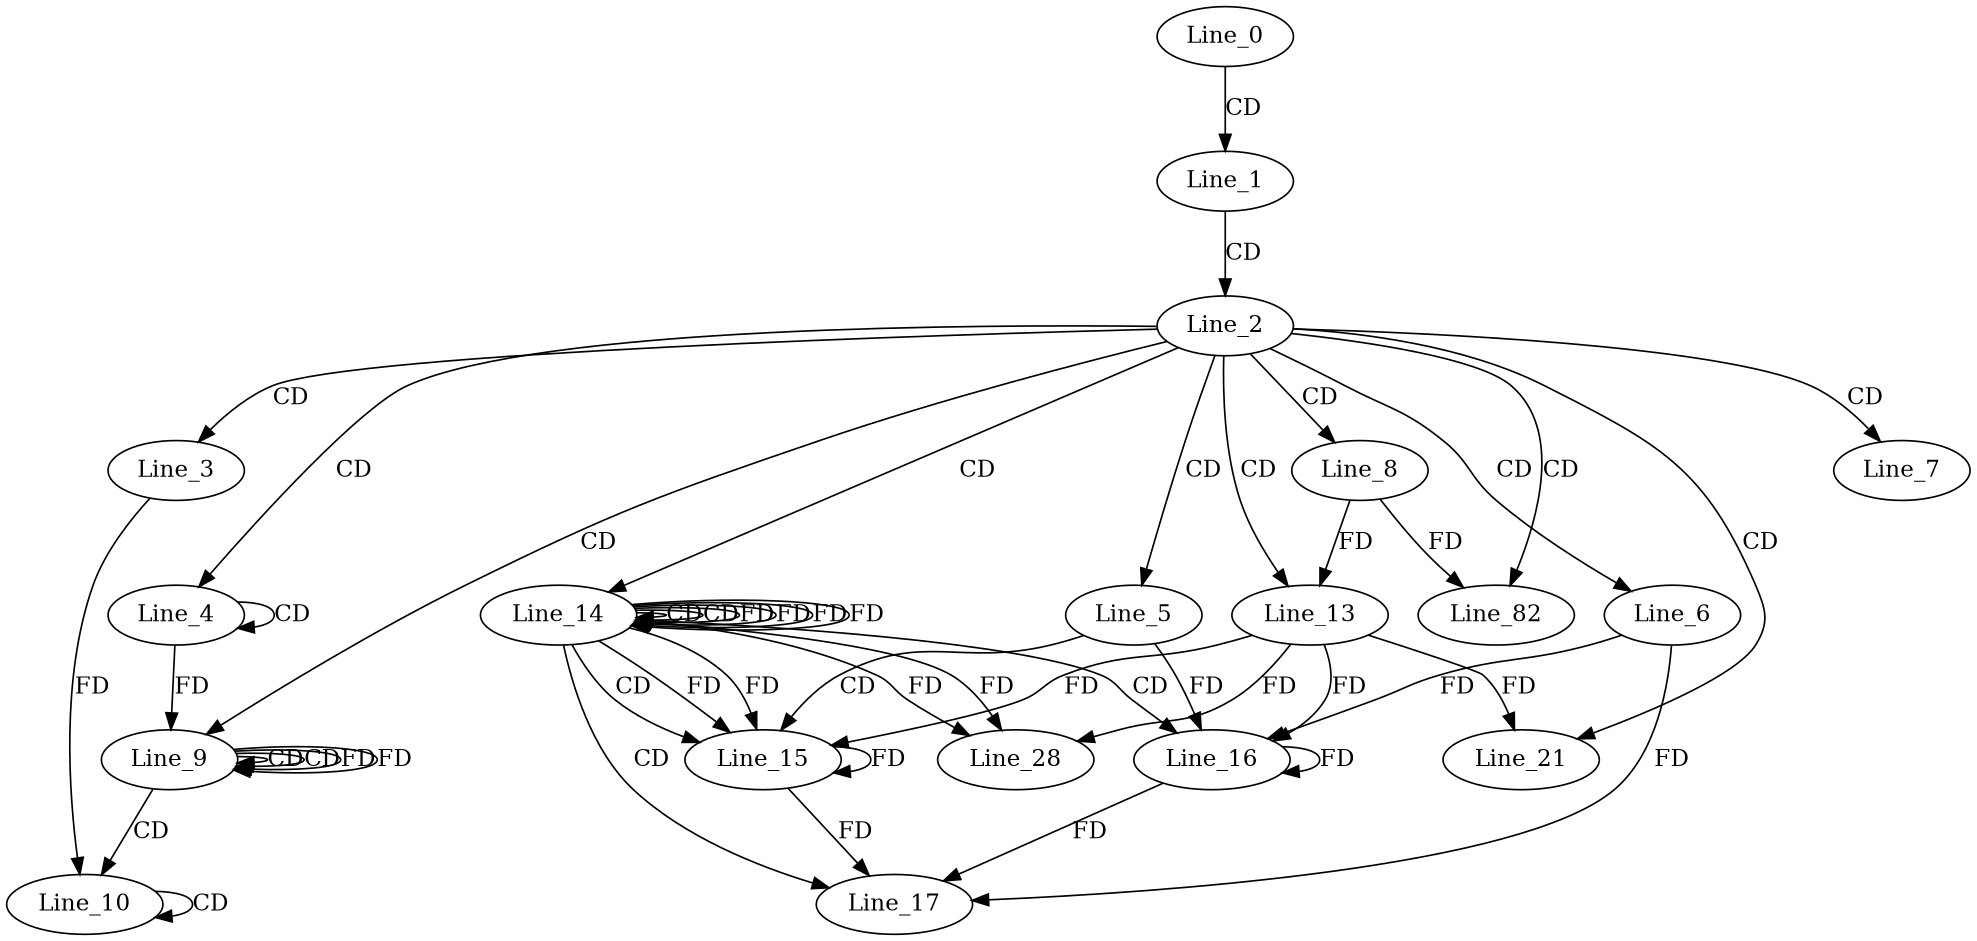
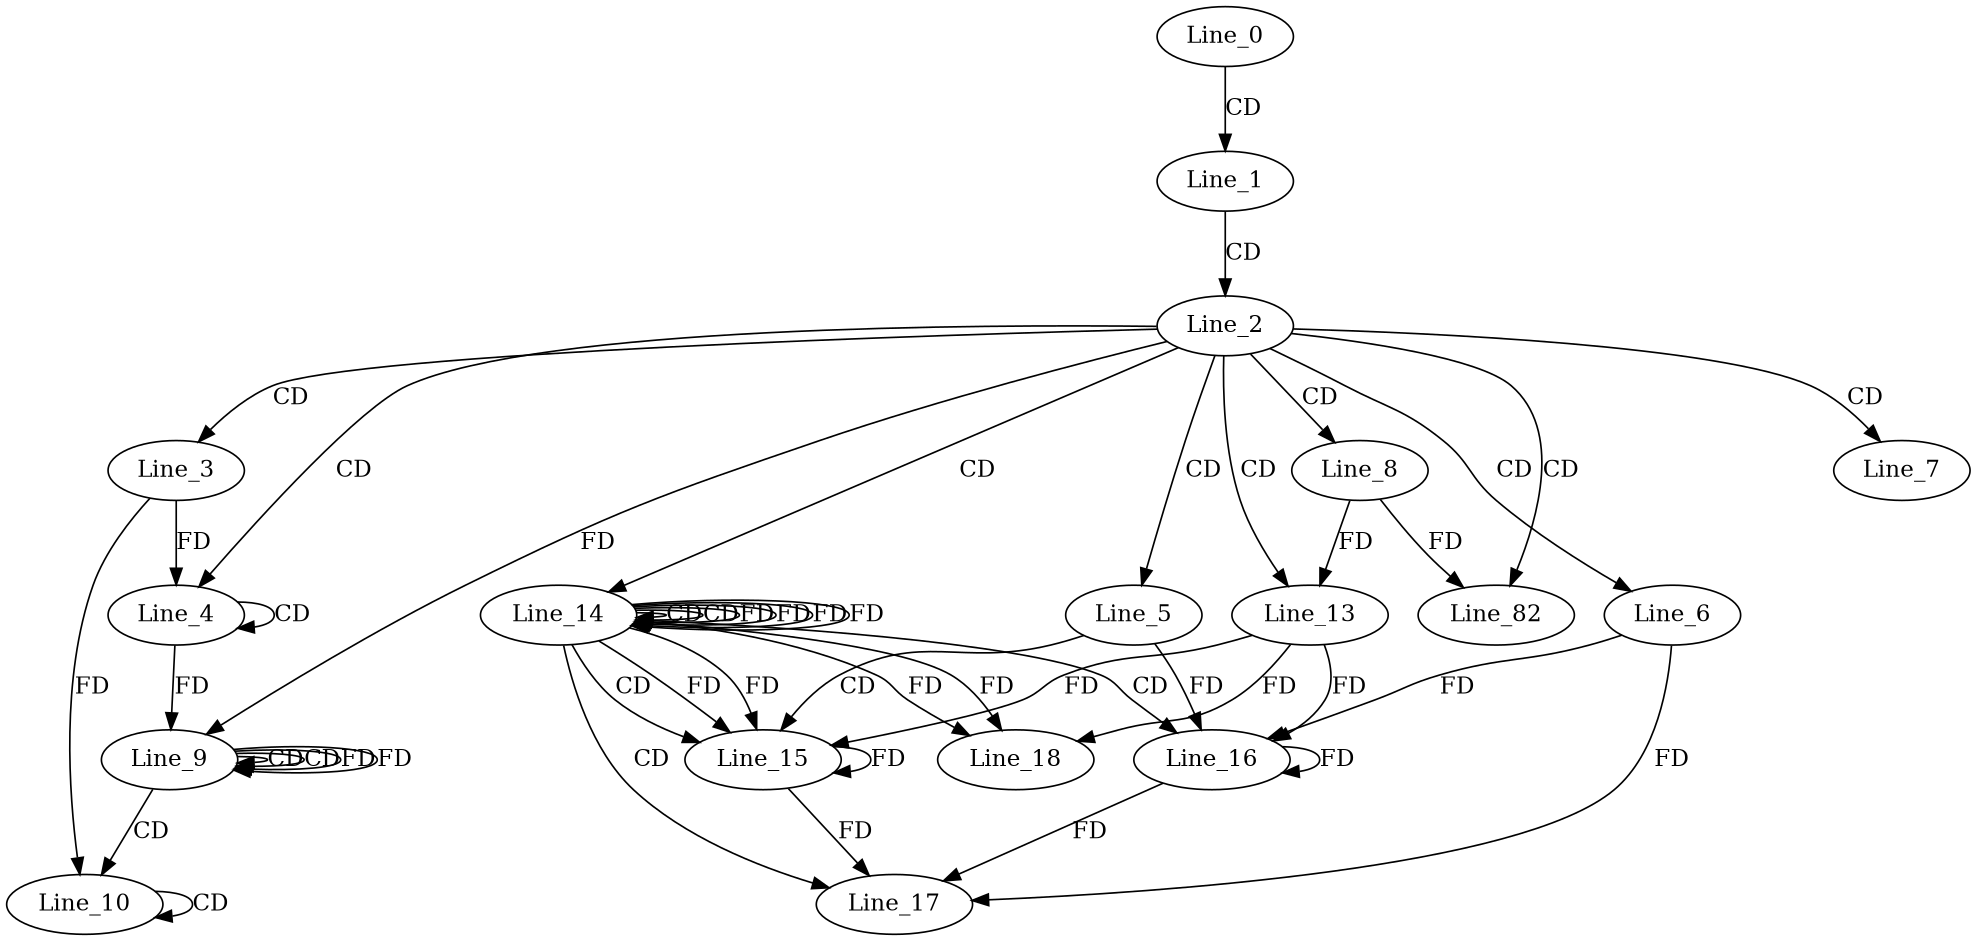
none -> (176, 534)
(598, 543) -> (598, 543)
(1016, 760) -> (1016, 760)
(1521, 760) -> none
